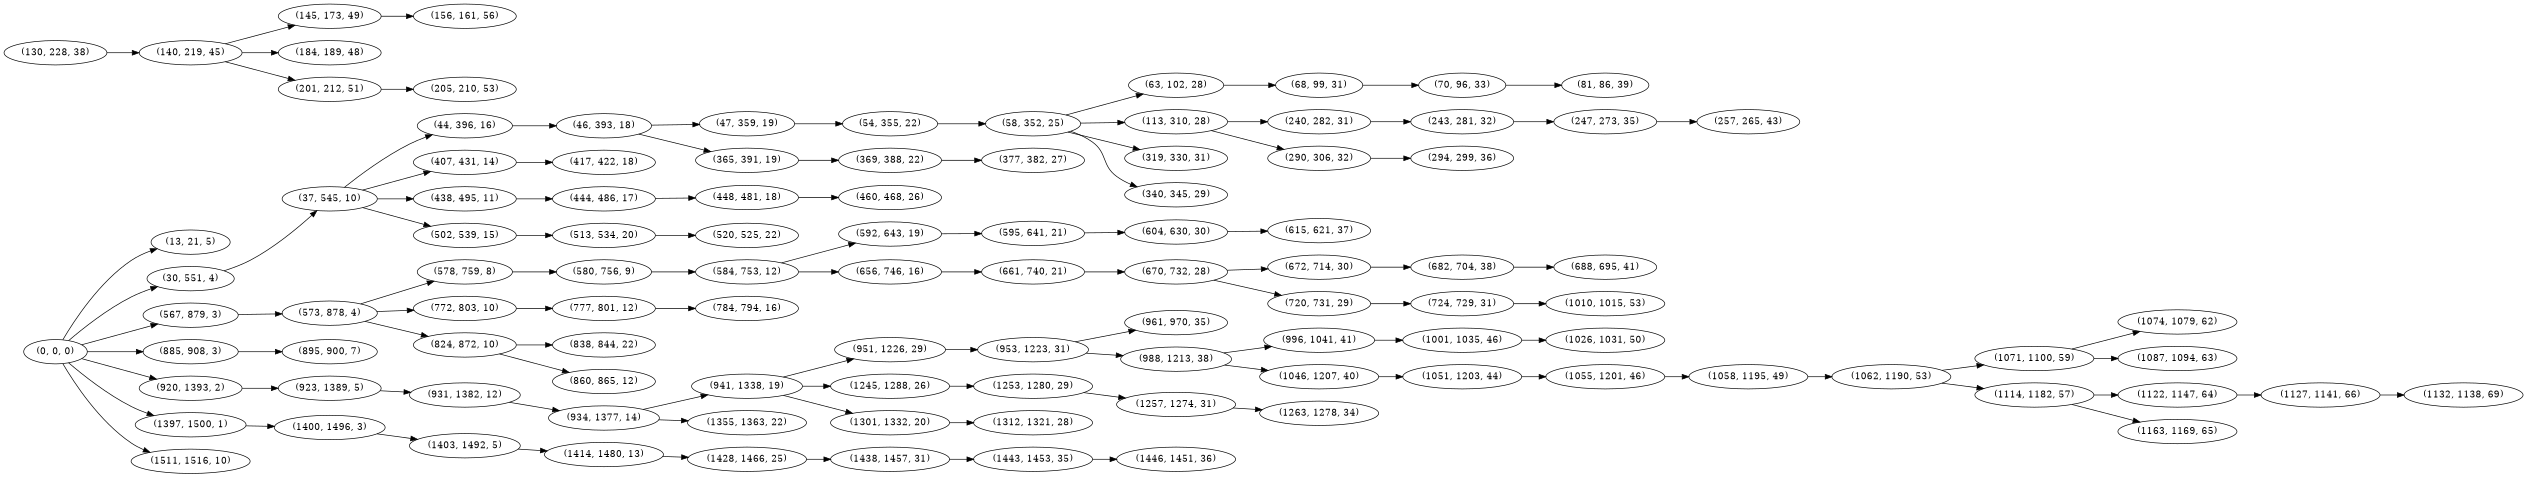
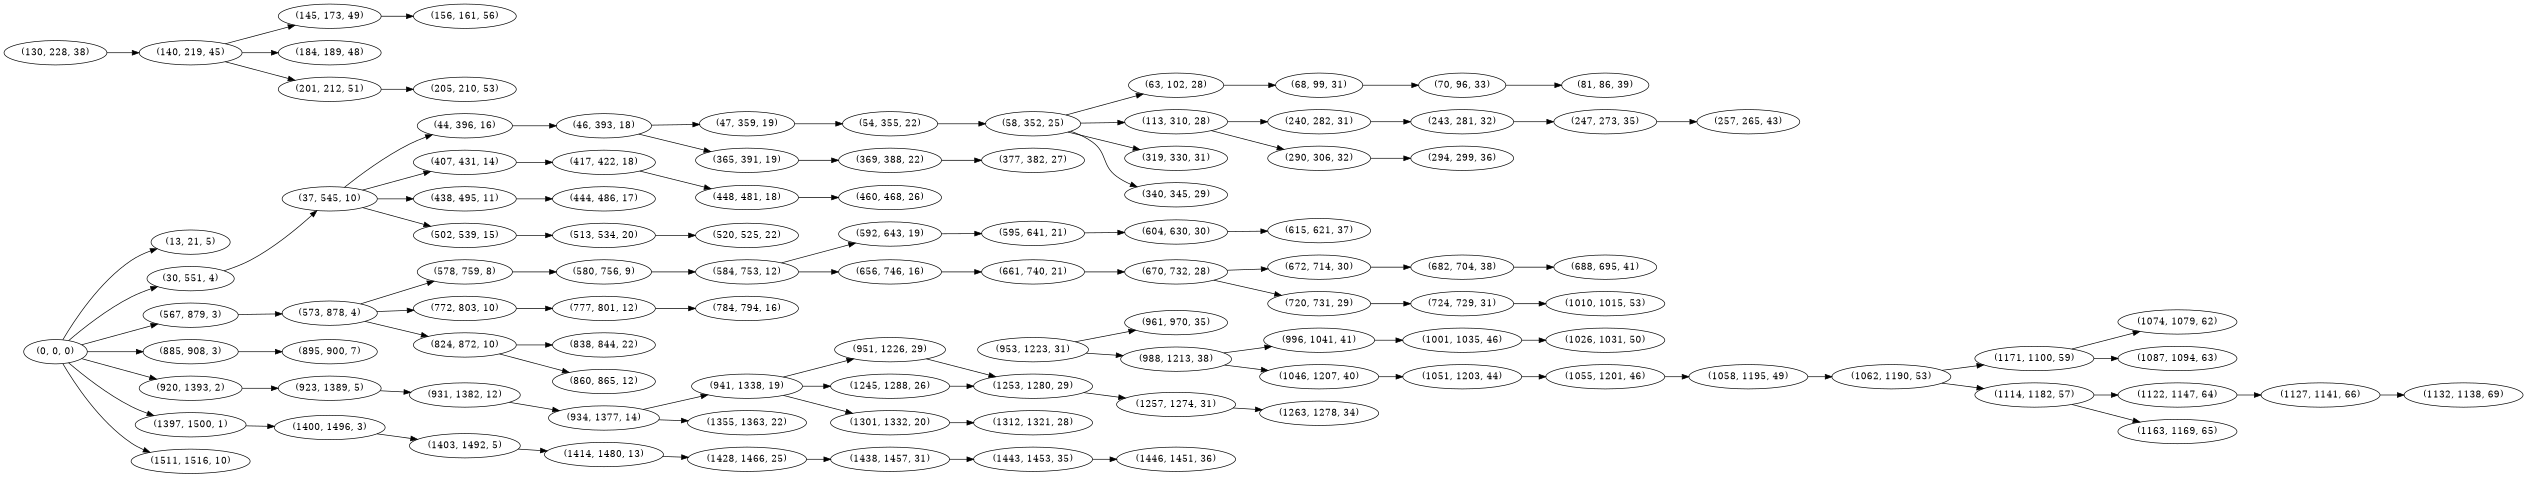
(672, 198) -> (672, 179)
(958, 350) -> (958, 367)
(2034, 358) -> (2034, 358)
